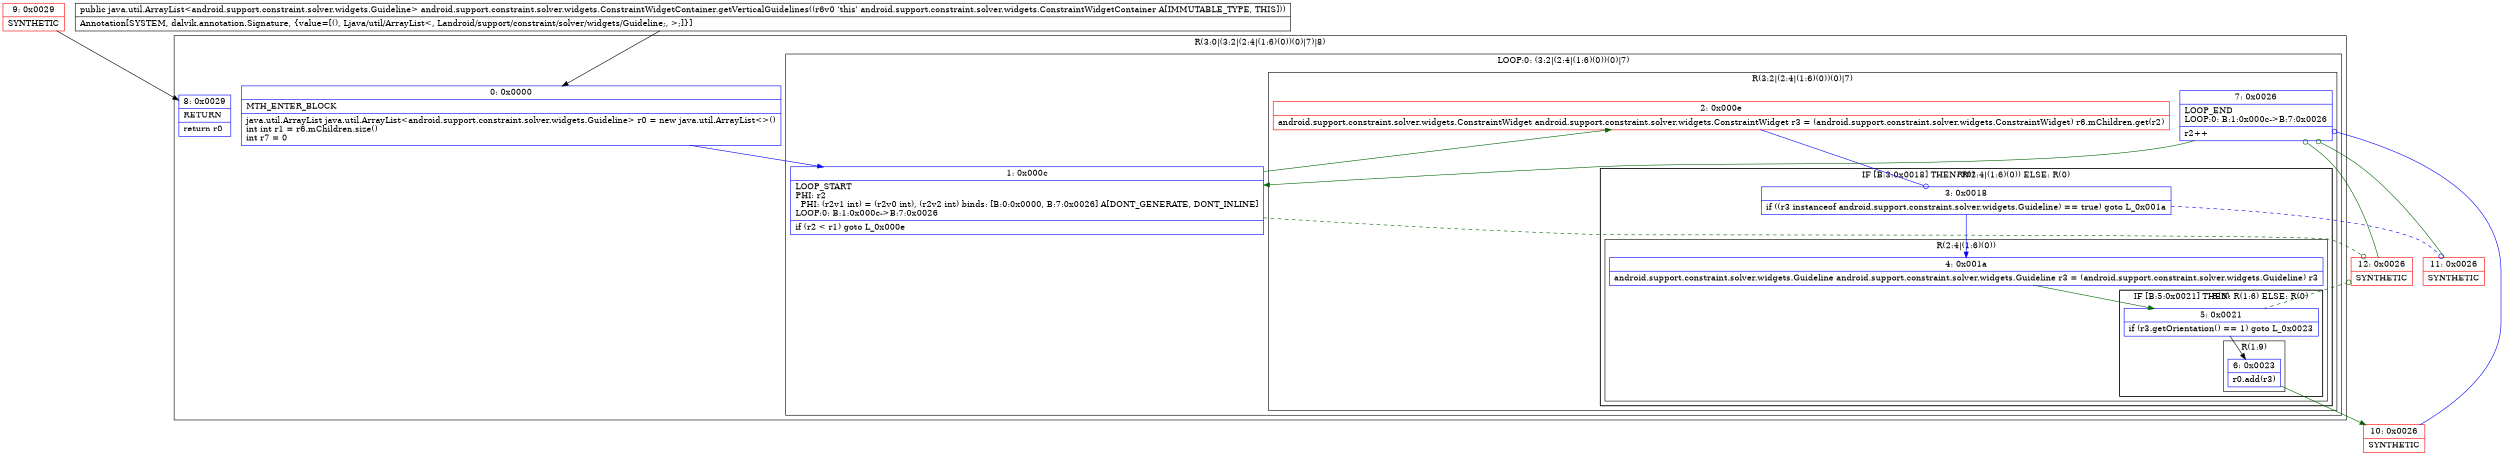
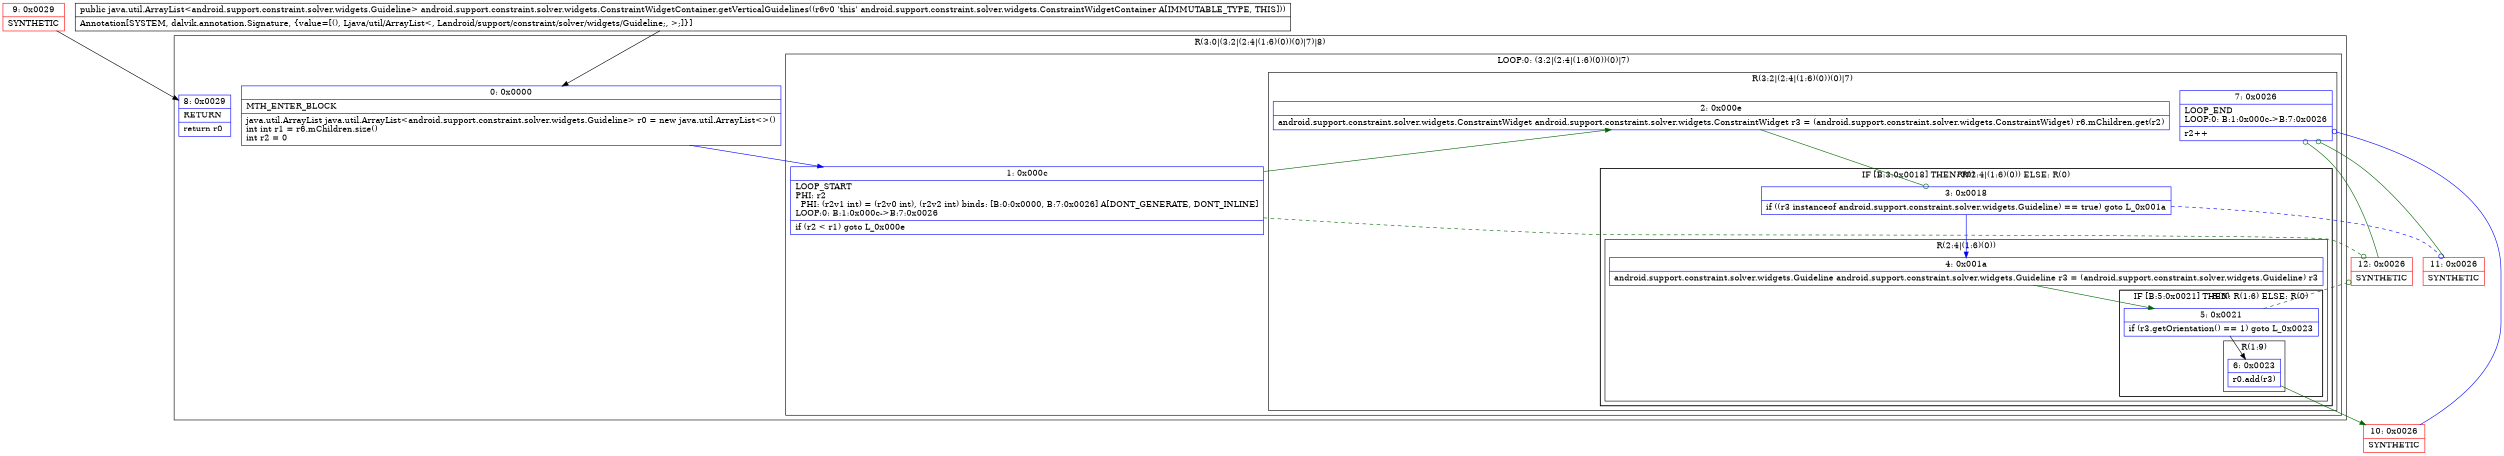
(1721, 116) -> (1721, 116)
(267, 138) -> (267, 138)
(1842, 158) -> (1842, 158)
(1733, 164) -> none
